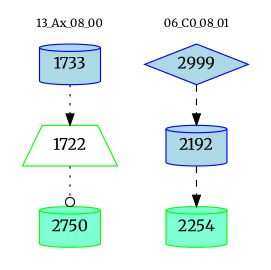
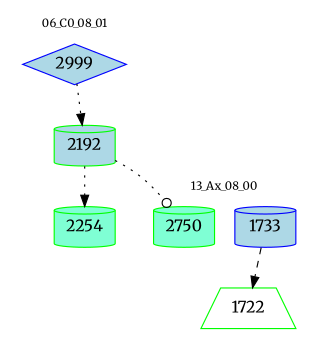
(70, 99) -> (258, 262)
(196, 99) -> (79, 99)
(196, 146) -> (85, 146)
(196, 181) -> (85, 181)
(70, 182) -> (152, 187)
